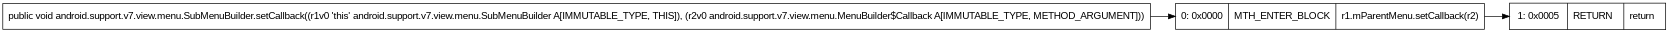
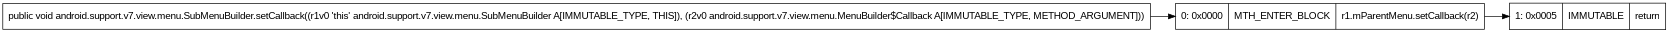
(1593, 16) -> (1596, 16)
